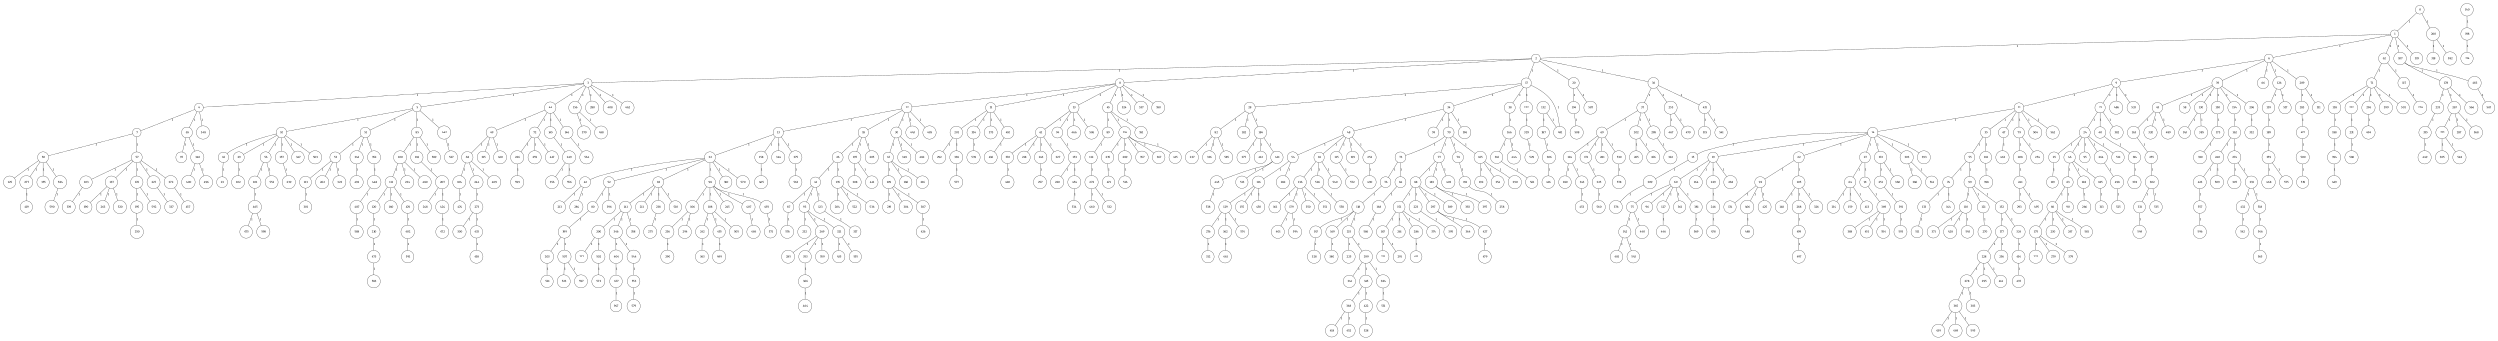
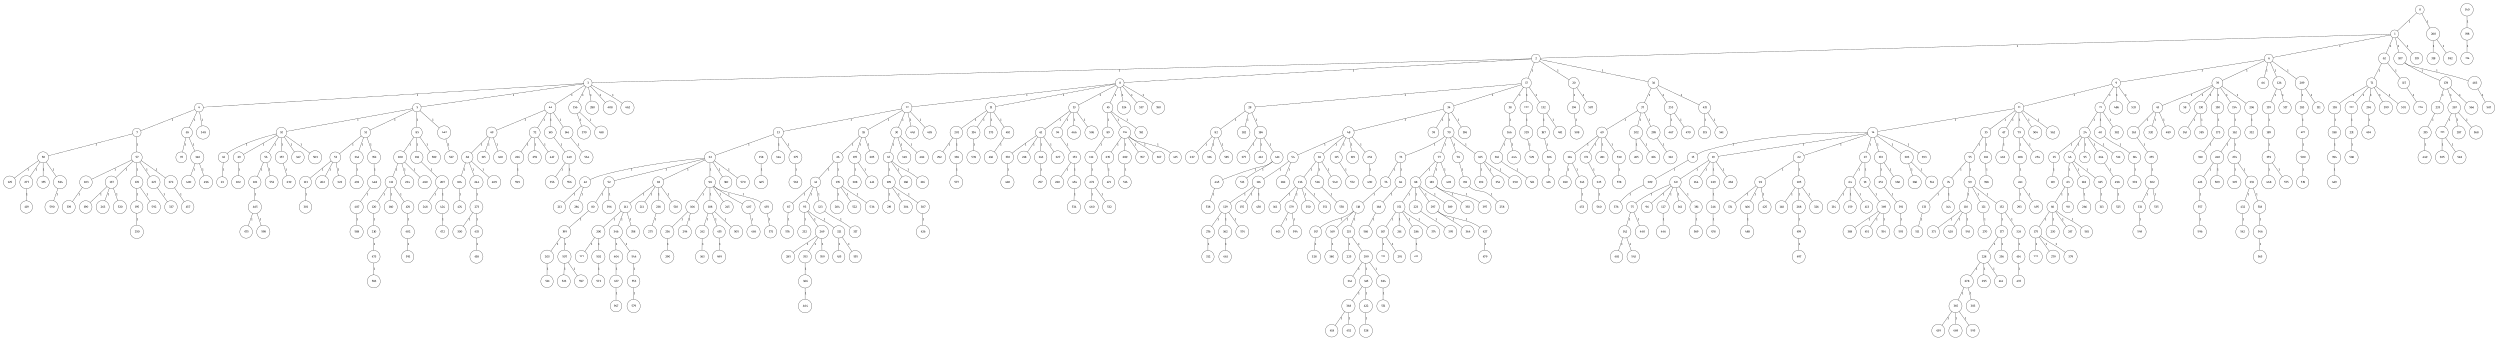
(1552, 101) -> (1534, 95)
(770, 144) -> none
